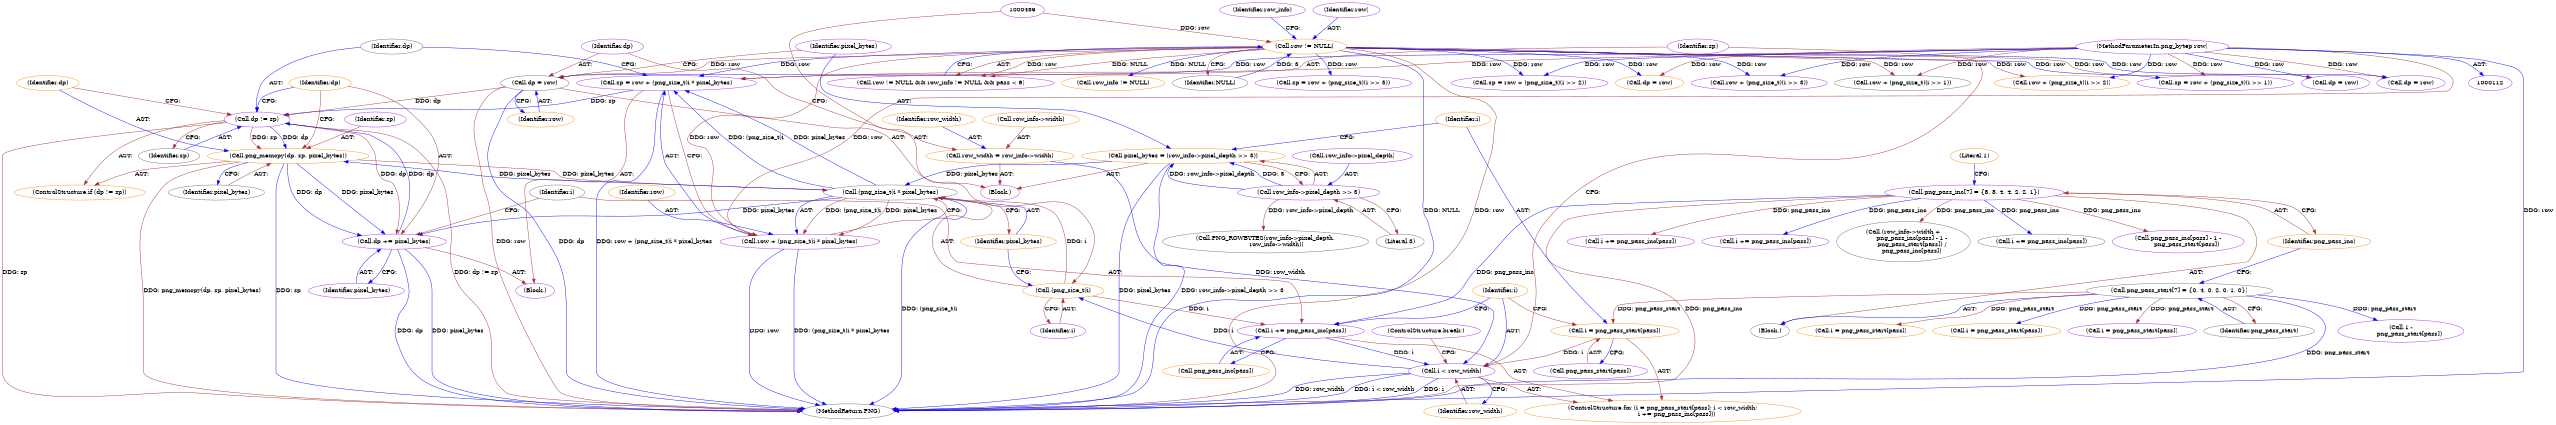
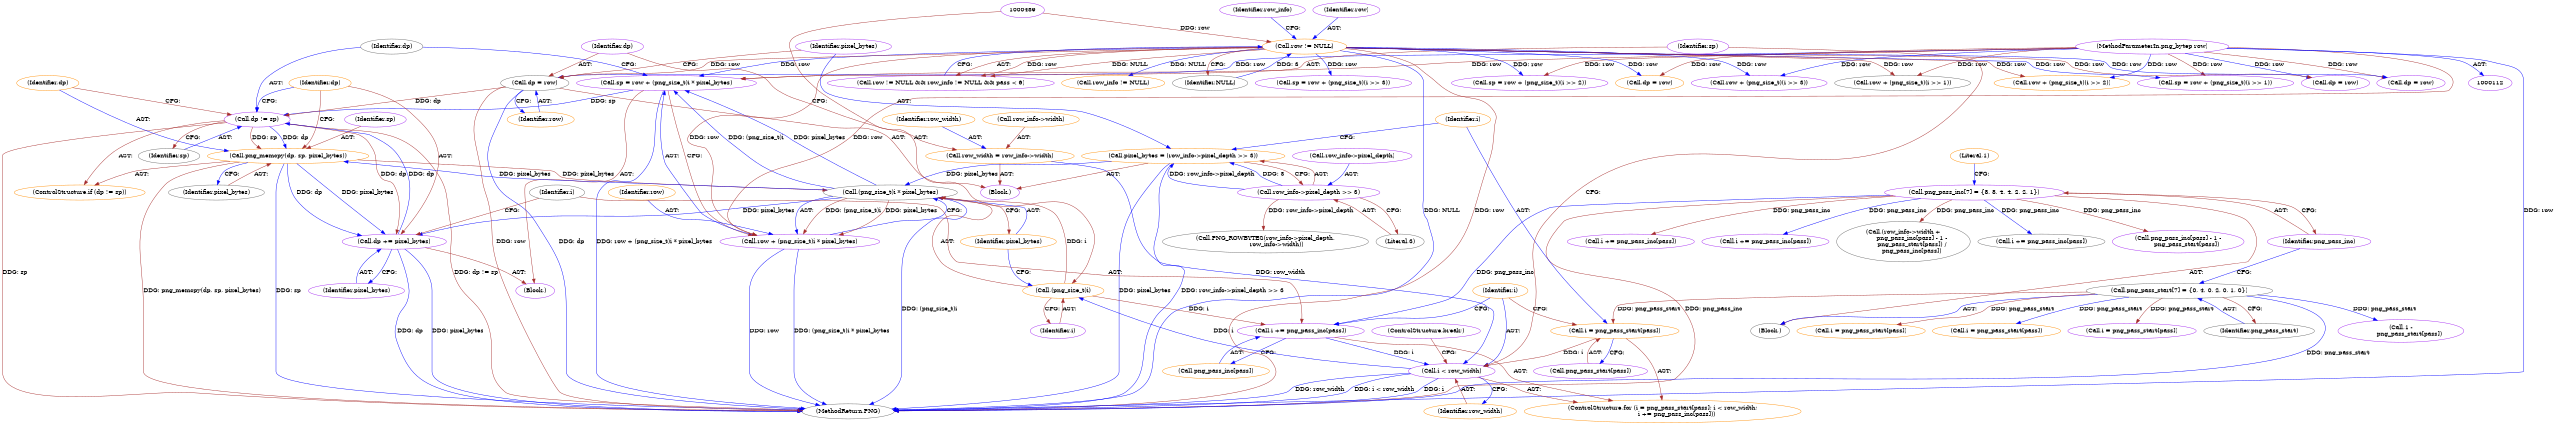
(1812, 54) -> (1812, 54)
(897, 221) -> (897, 221)
(2319, 242) -> (2319, 242)
